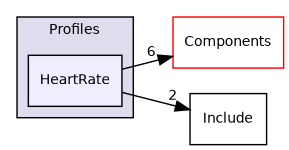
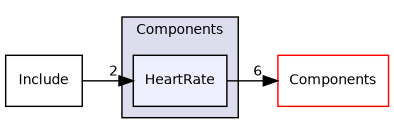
(75, 30) -> (180, 30)
(149, 99) -> (101, 81)
